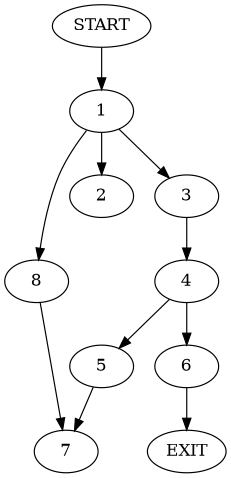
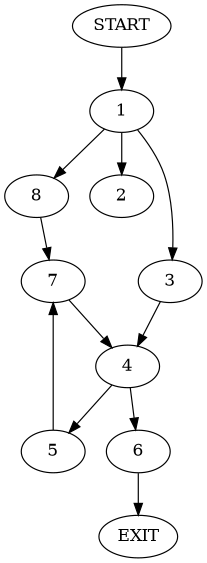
none -> (86, 319)
